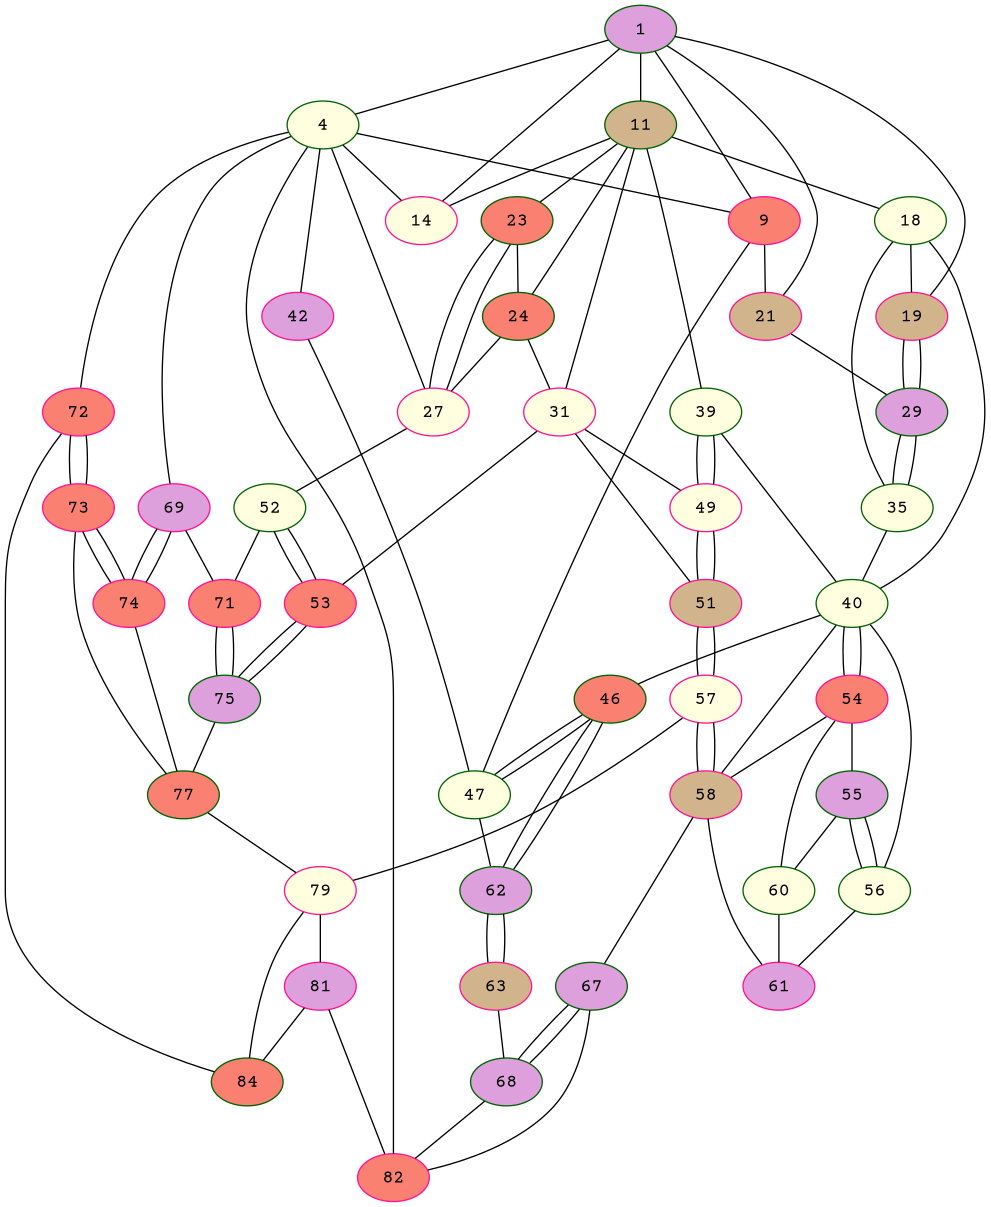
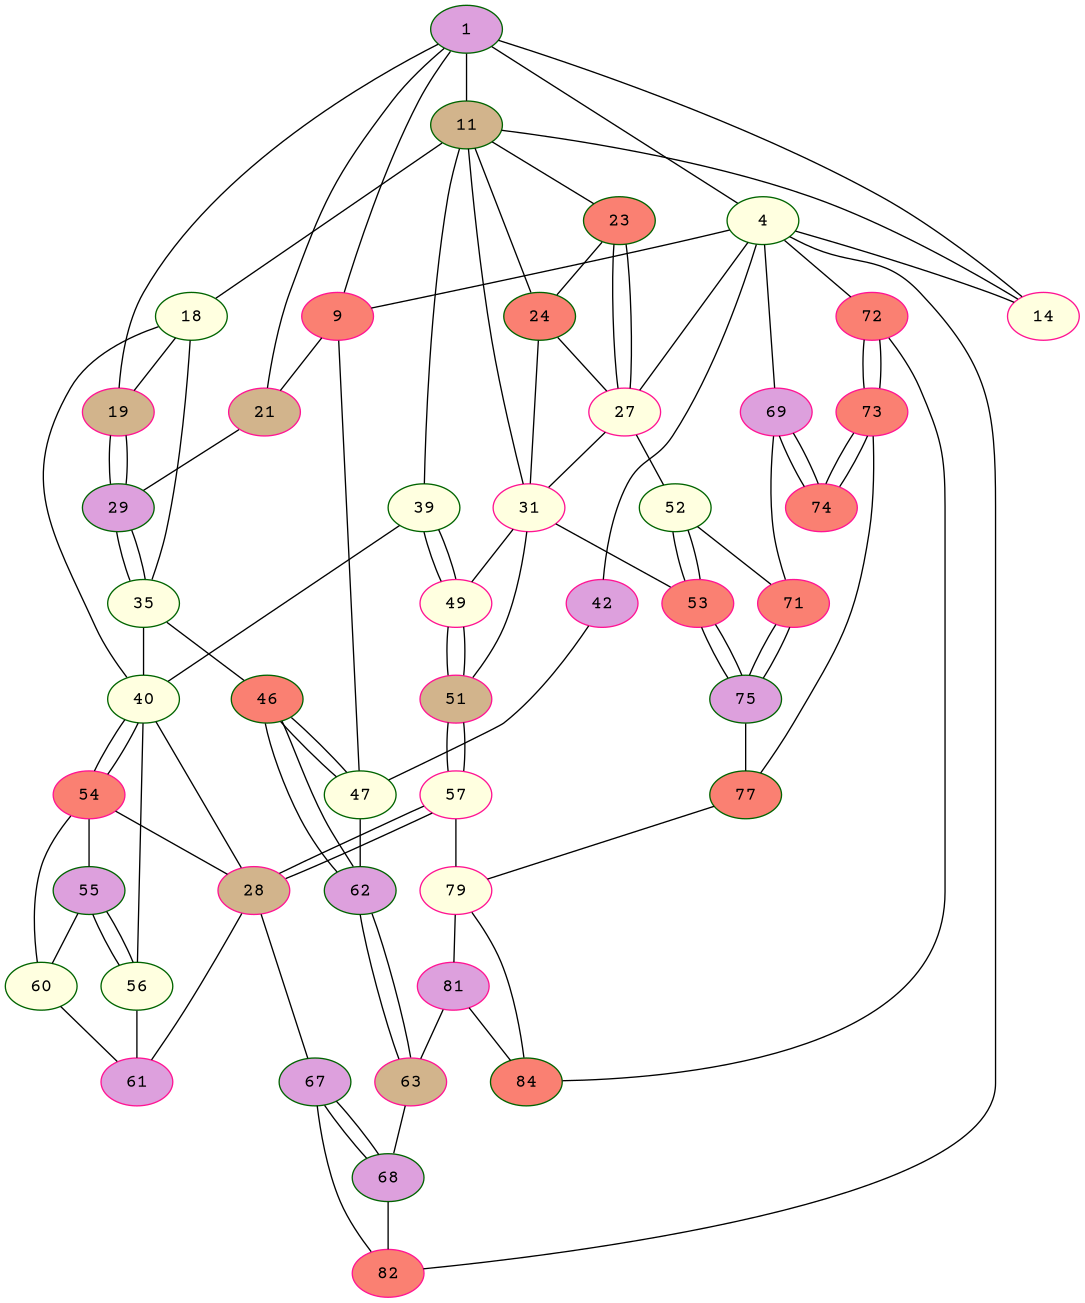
none -> (577, 460)
(729, 648) -> (202, 648)
(156, 699) -> none
(706, 795) -> (254, 891)
(357, 1082) -> (432, 1034)
